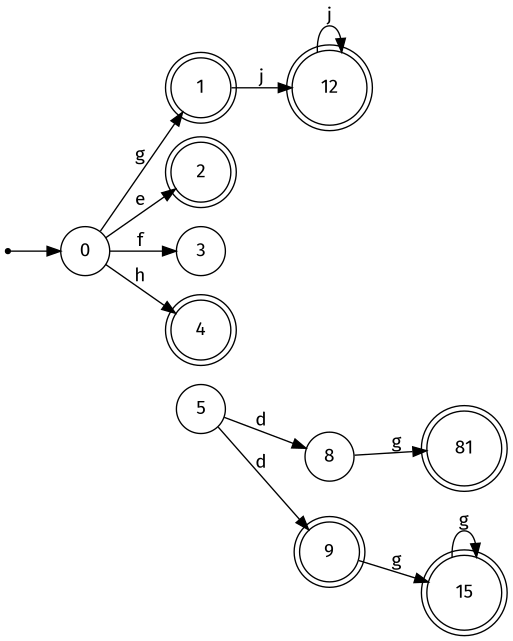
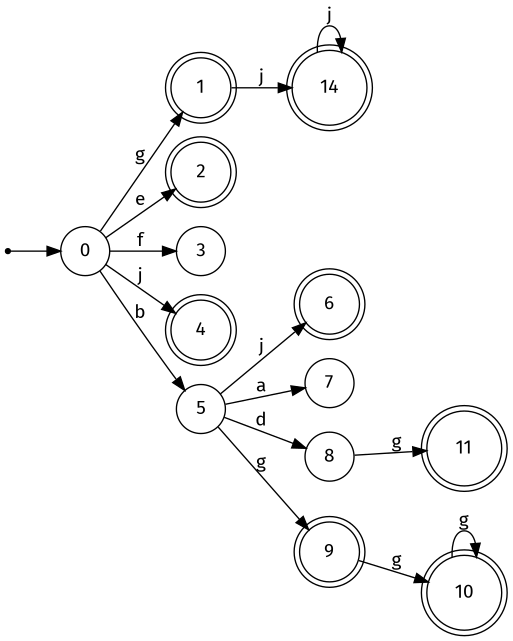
(330, 88) -> (330, 88)
(140, 276) -> (140, 276)
none -> (330, 304)
none -> (137, 325)
none -> (330, 383)
(464, 448) -> (464, 448)
(261, 463) -> (261, 463)
(464, 593) -> (464, 593)
